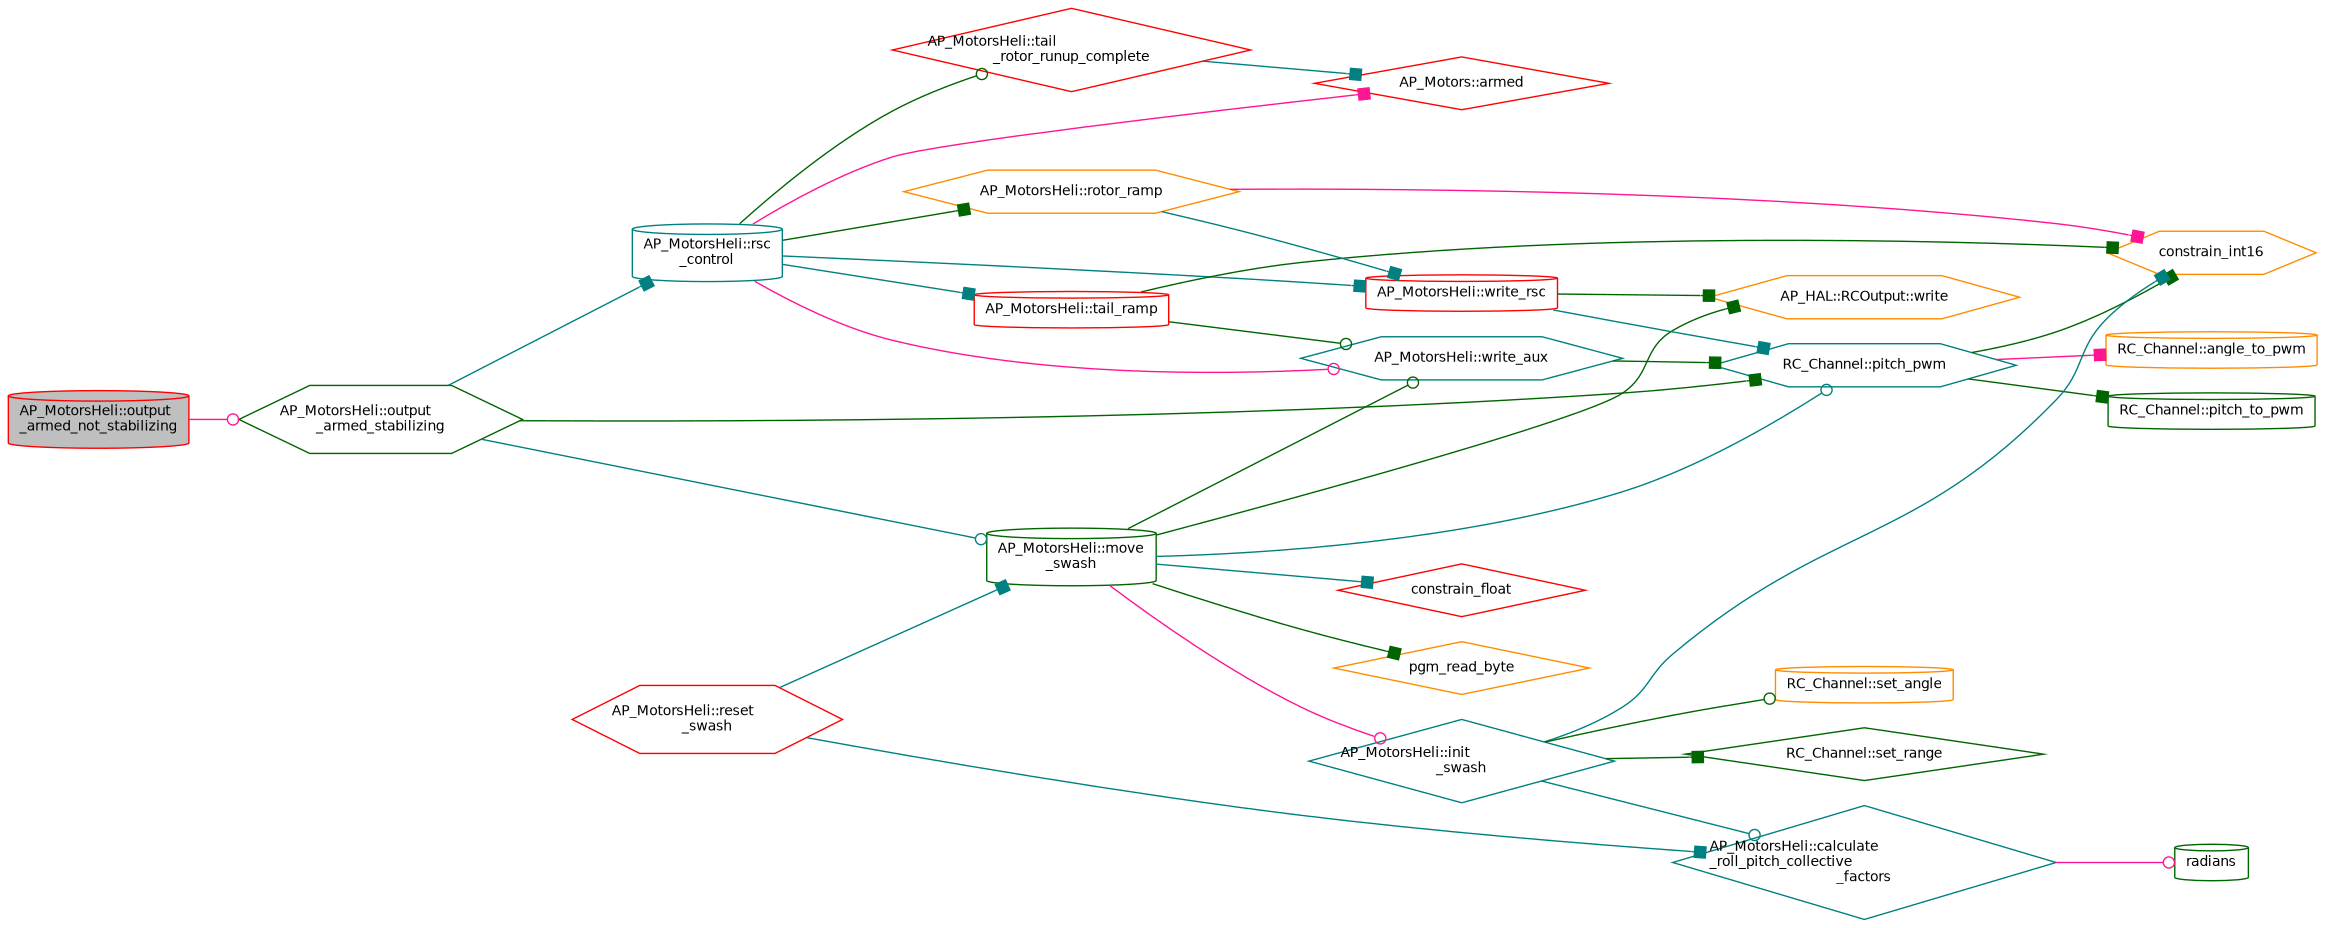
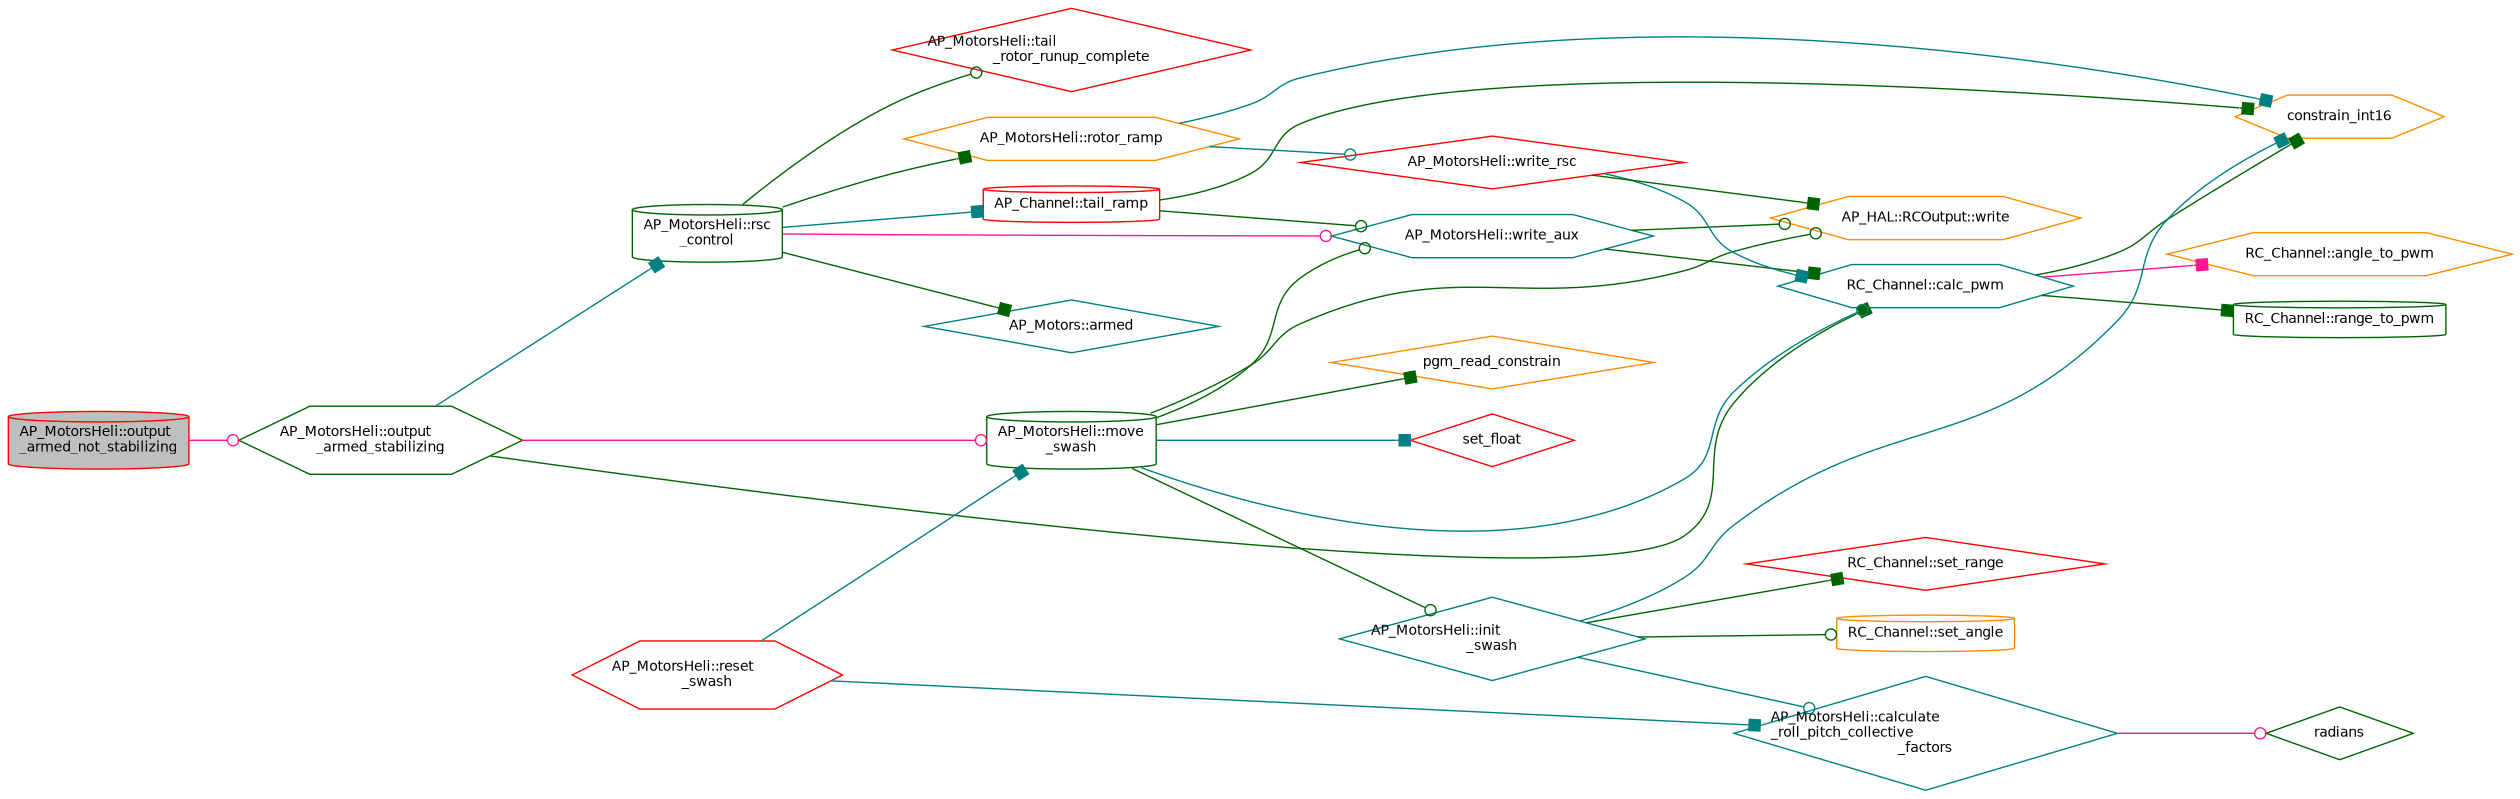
(1275, 67) -> none
(1462, 83) -> (1071, 326)
(1047, 132) -> (889, 280)
(1680, 197) -> (1714, 37)
none -> (1698, 228)
(1274, 240) -> (1284, 151)
(707, 253) -> (707, 233)
(1067, 269) -> none
(1462, 293) -> (1492, 162)
(1071, 310) -> (1071, 204)
(2212, 350) -> (2340, 254)
(1864, 365) -> (1926, 286)
(2212, 411) -> (2340, 319)
(1458, 451) -> (1468, 288)
(728, 489) -> (749, 440)
(1462, 590) -> (1492, 440)
(1462, 668) -> (1492, 362)
(1237, 672) -> (1271, 534)
(1864, 754) -> (1926, 564)
(2212, 862) -> (2340, 733)
